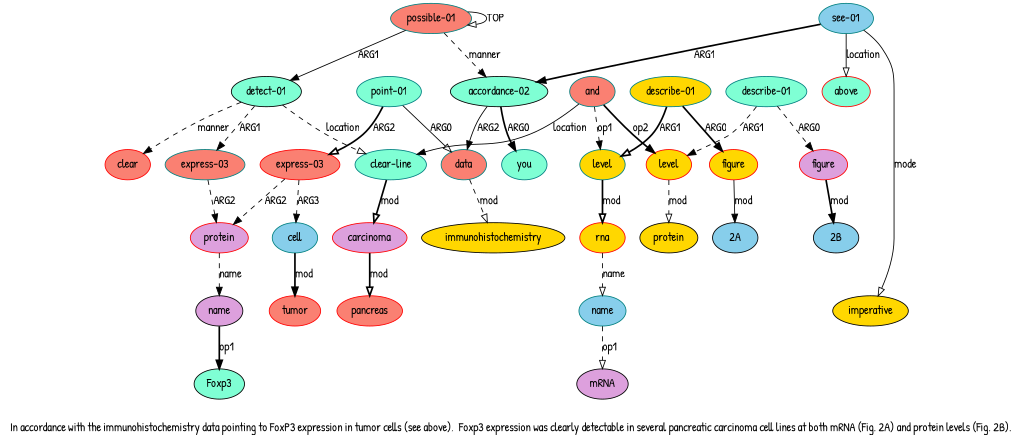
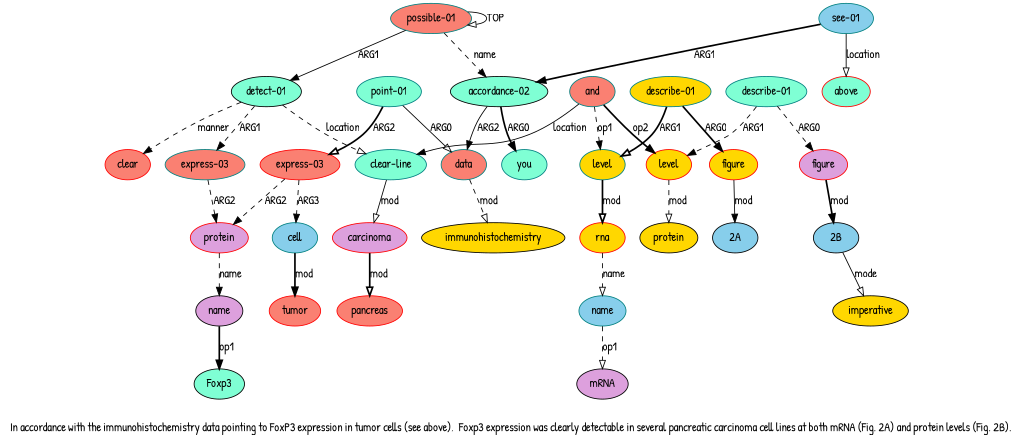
(485, 55) -> (485, 55)
(894, 155) -> (851, 270)
(381, 197) -> (381, 197)
